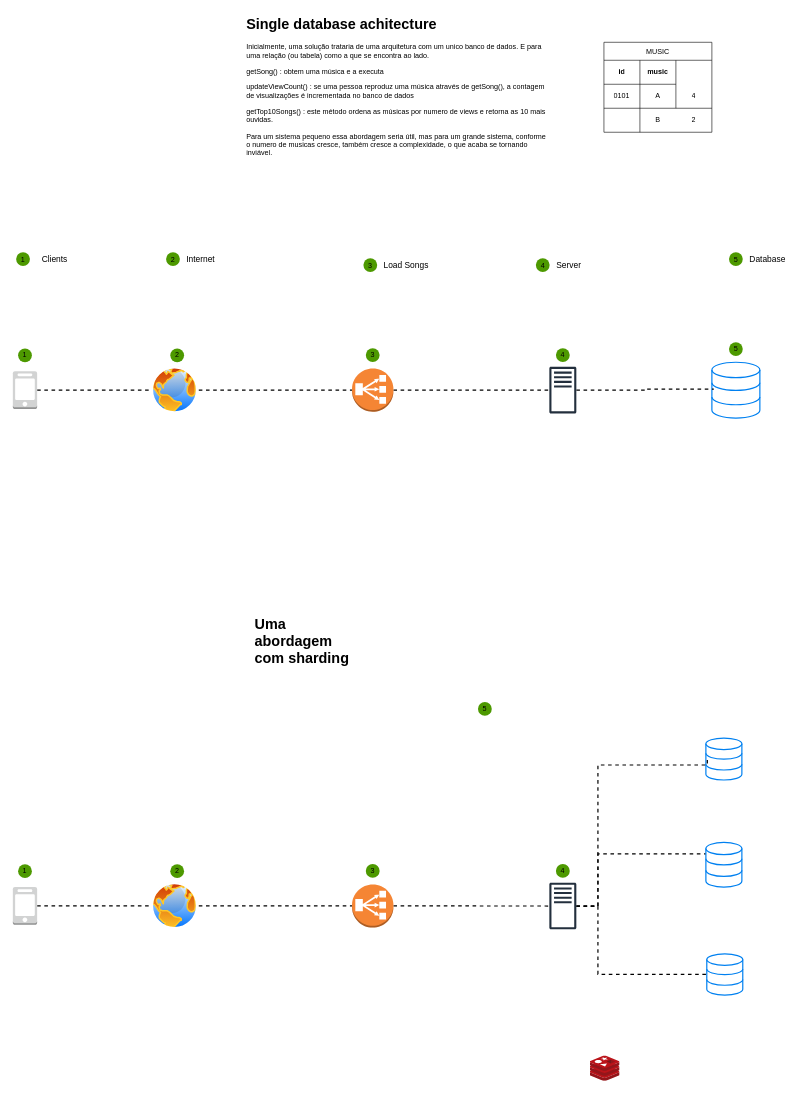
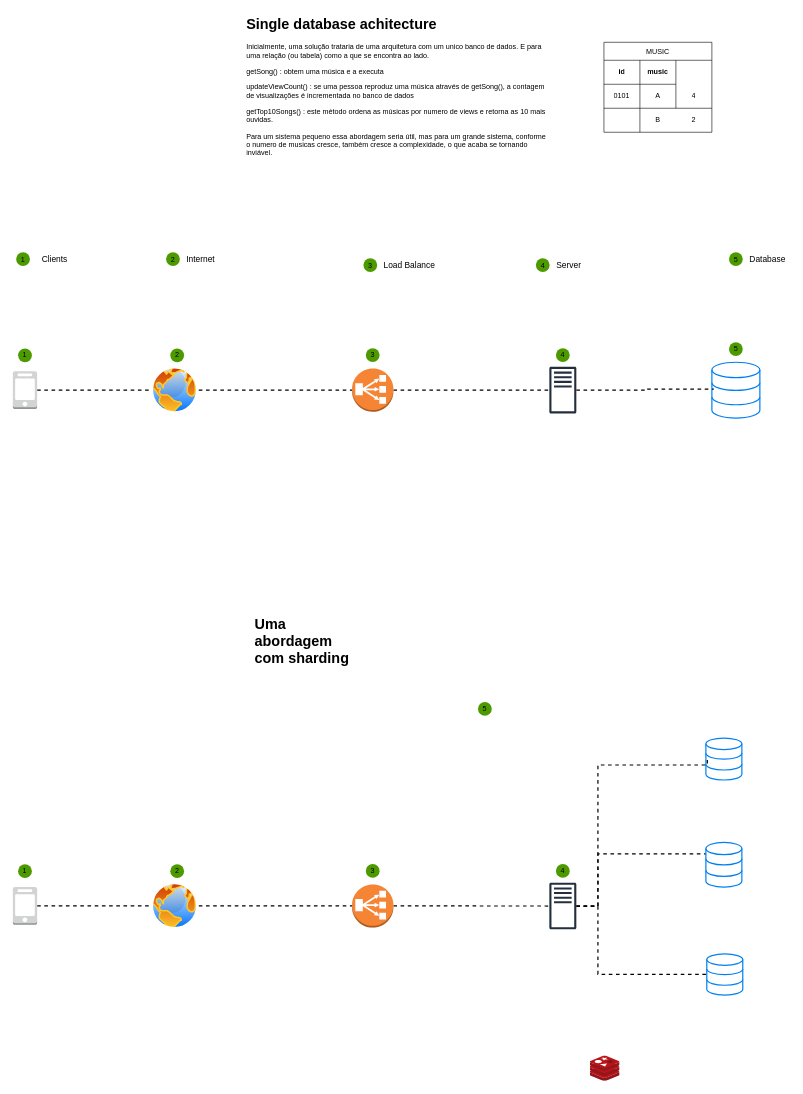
(406, 265) -> (410, 265)
